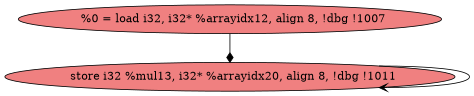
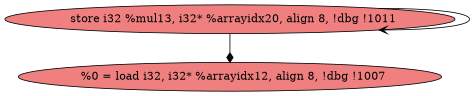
(230, 43) -> (230, 43)
